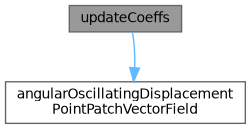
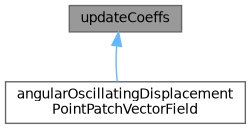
(134, 50) -> (116, 64)
